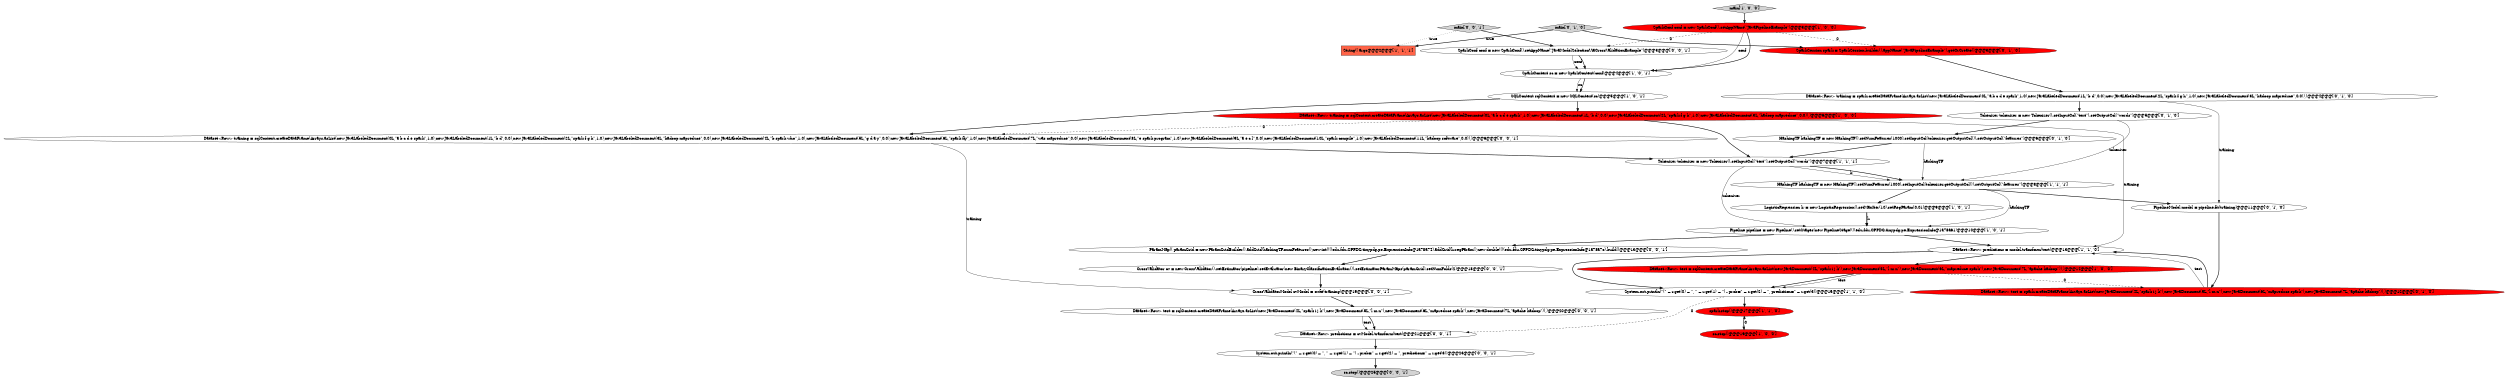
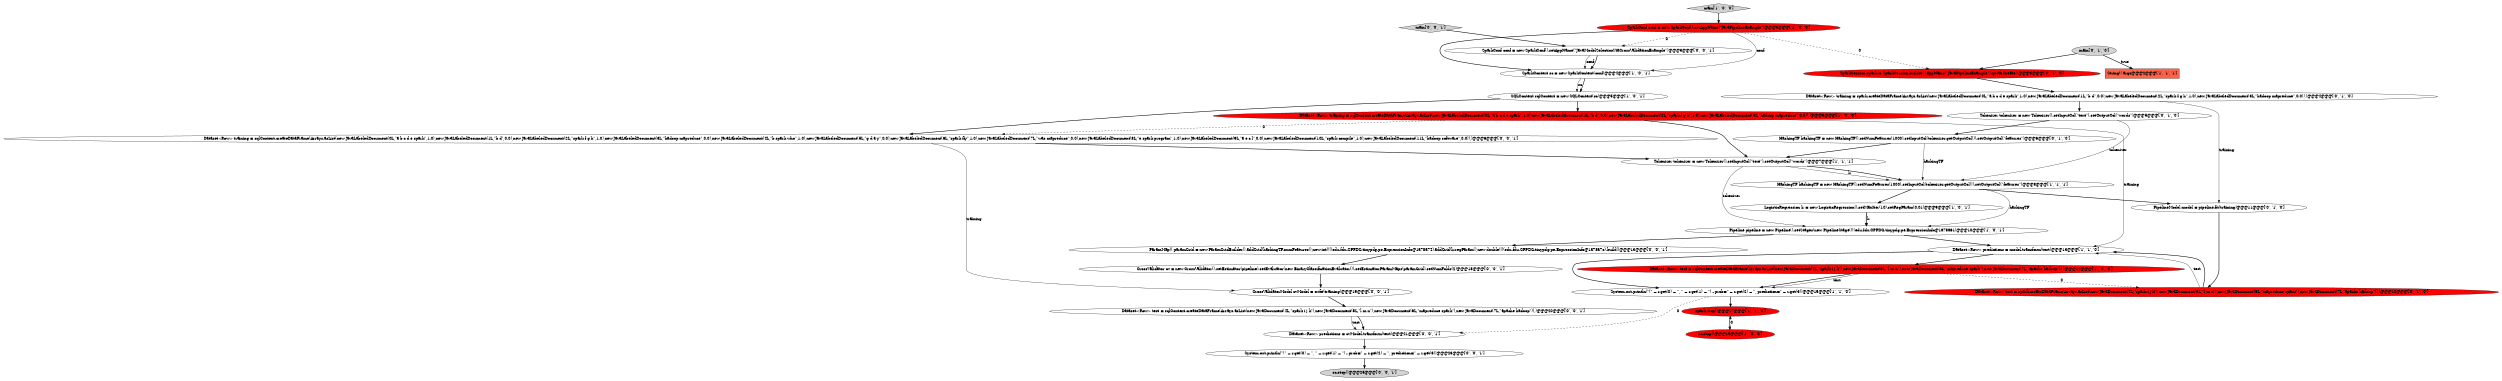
(1570, 28) -> (2094, 51)
(1428, 38) -> none
